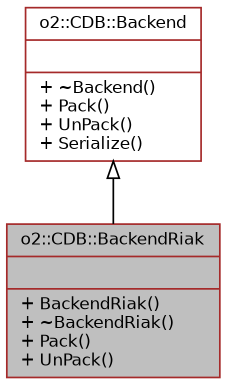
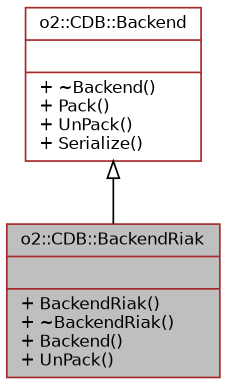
(56, 342) -> (72, 342)
